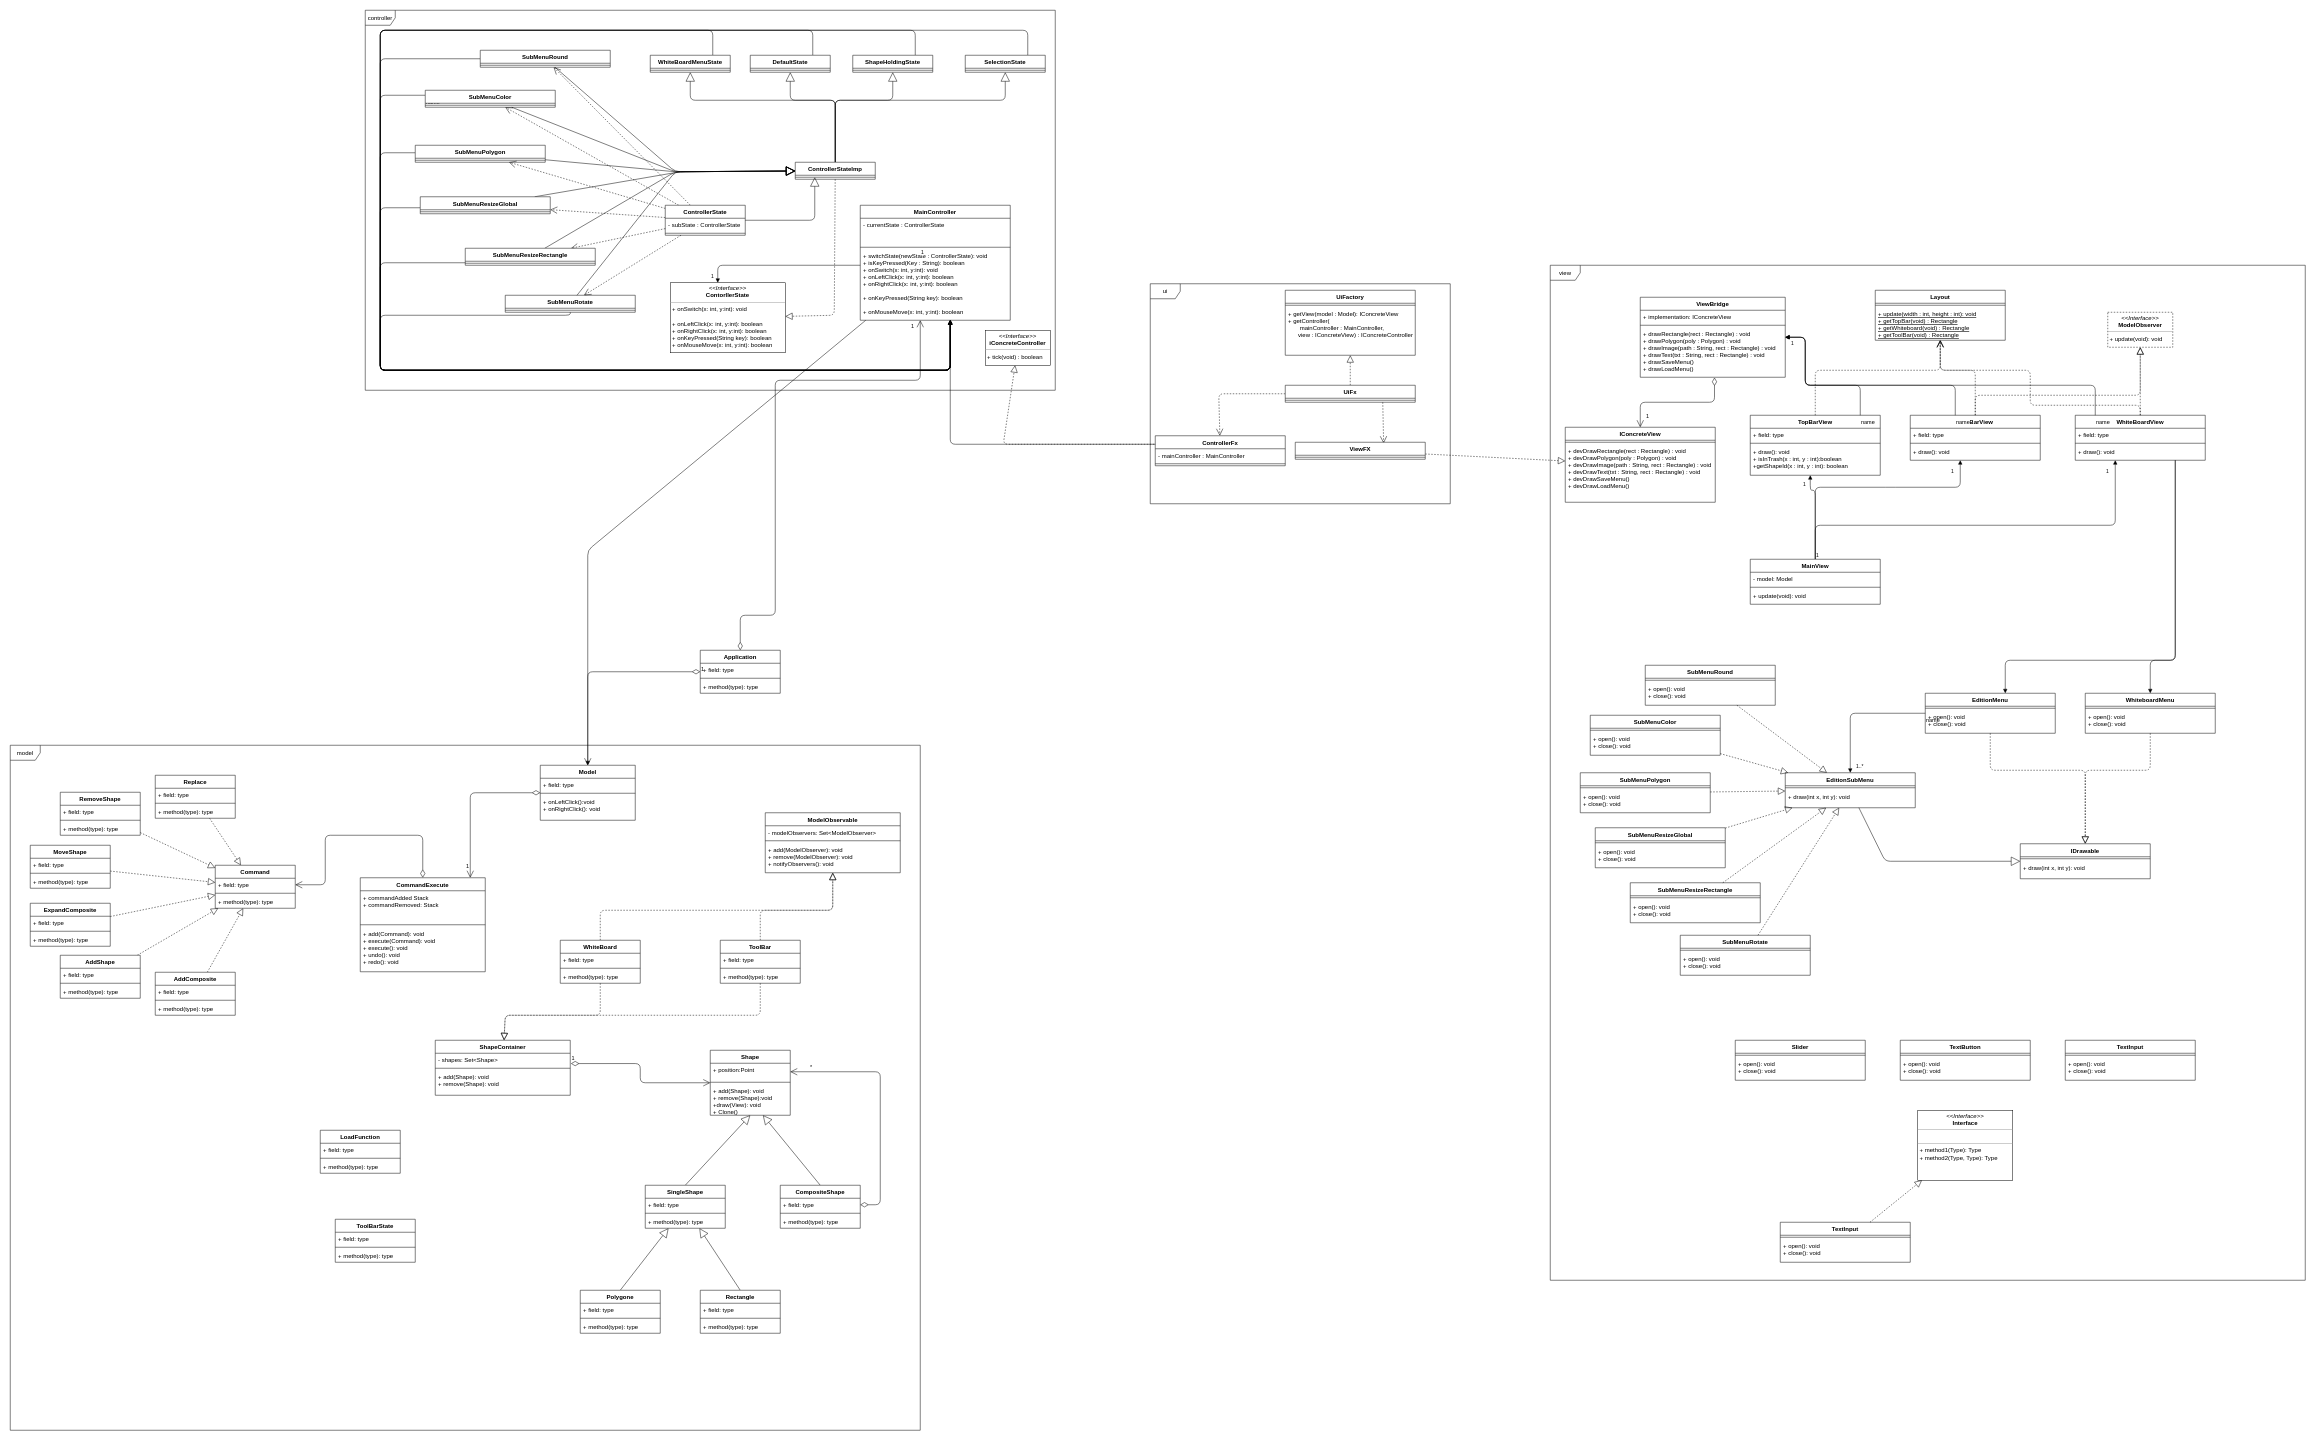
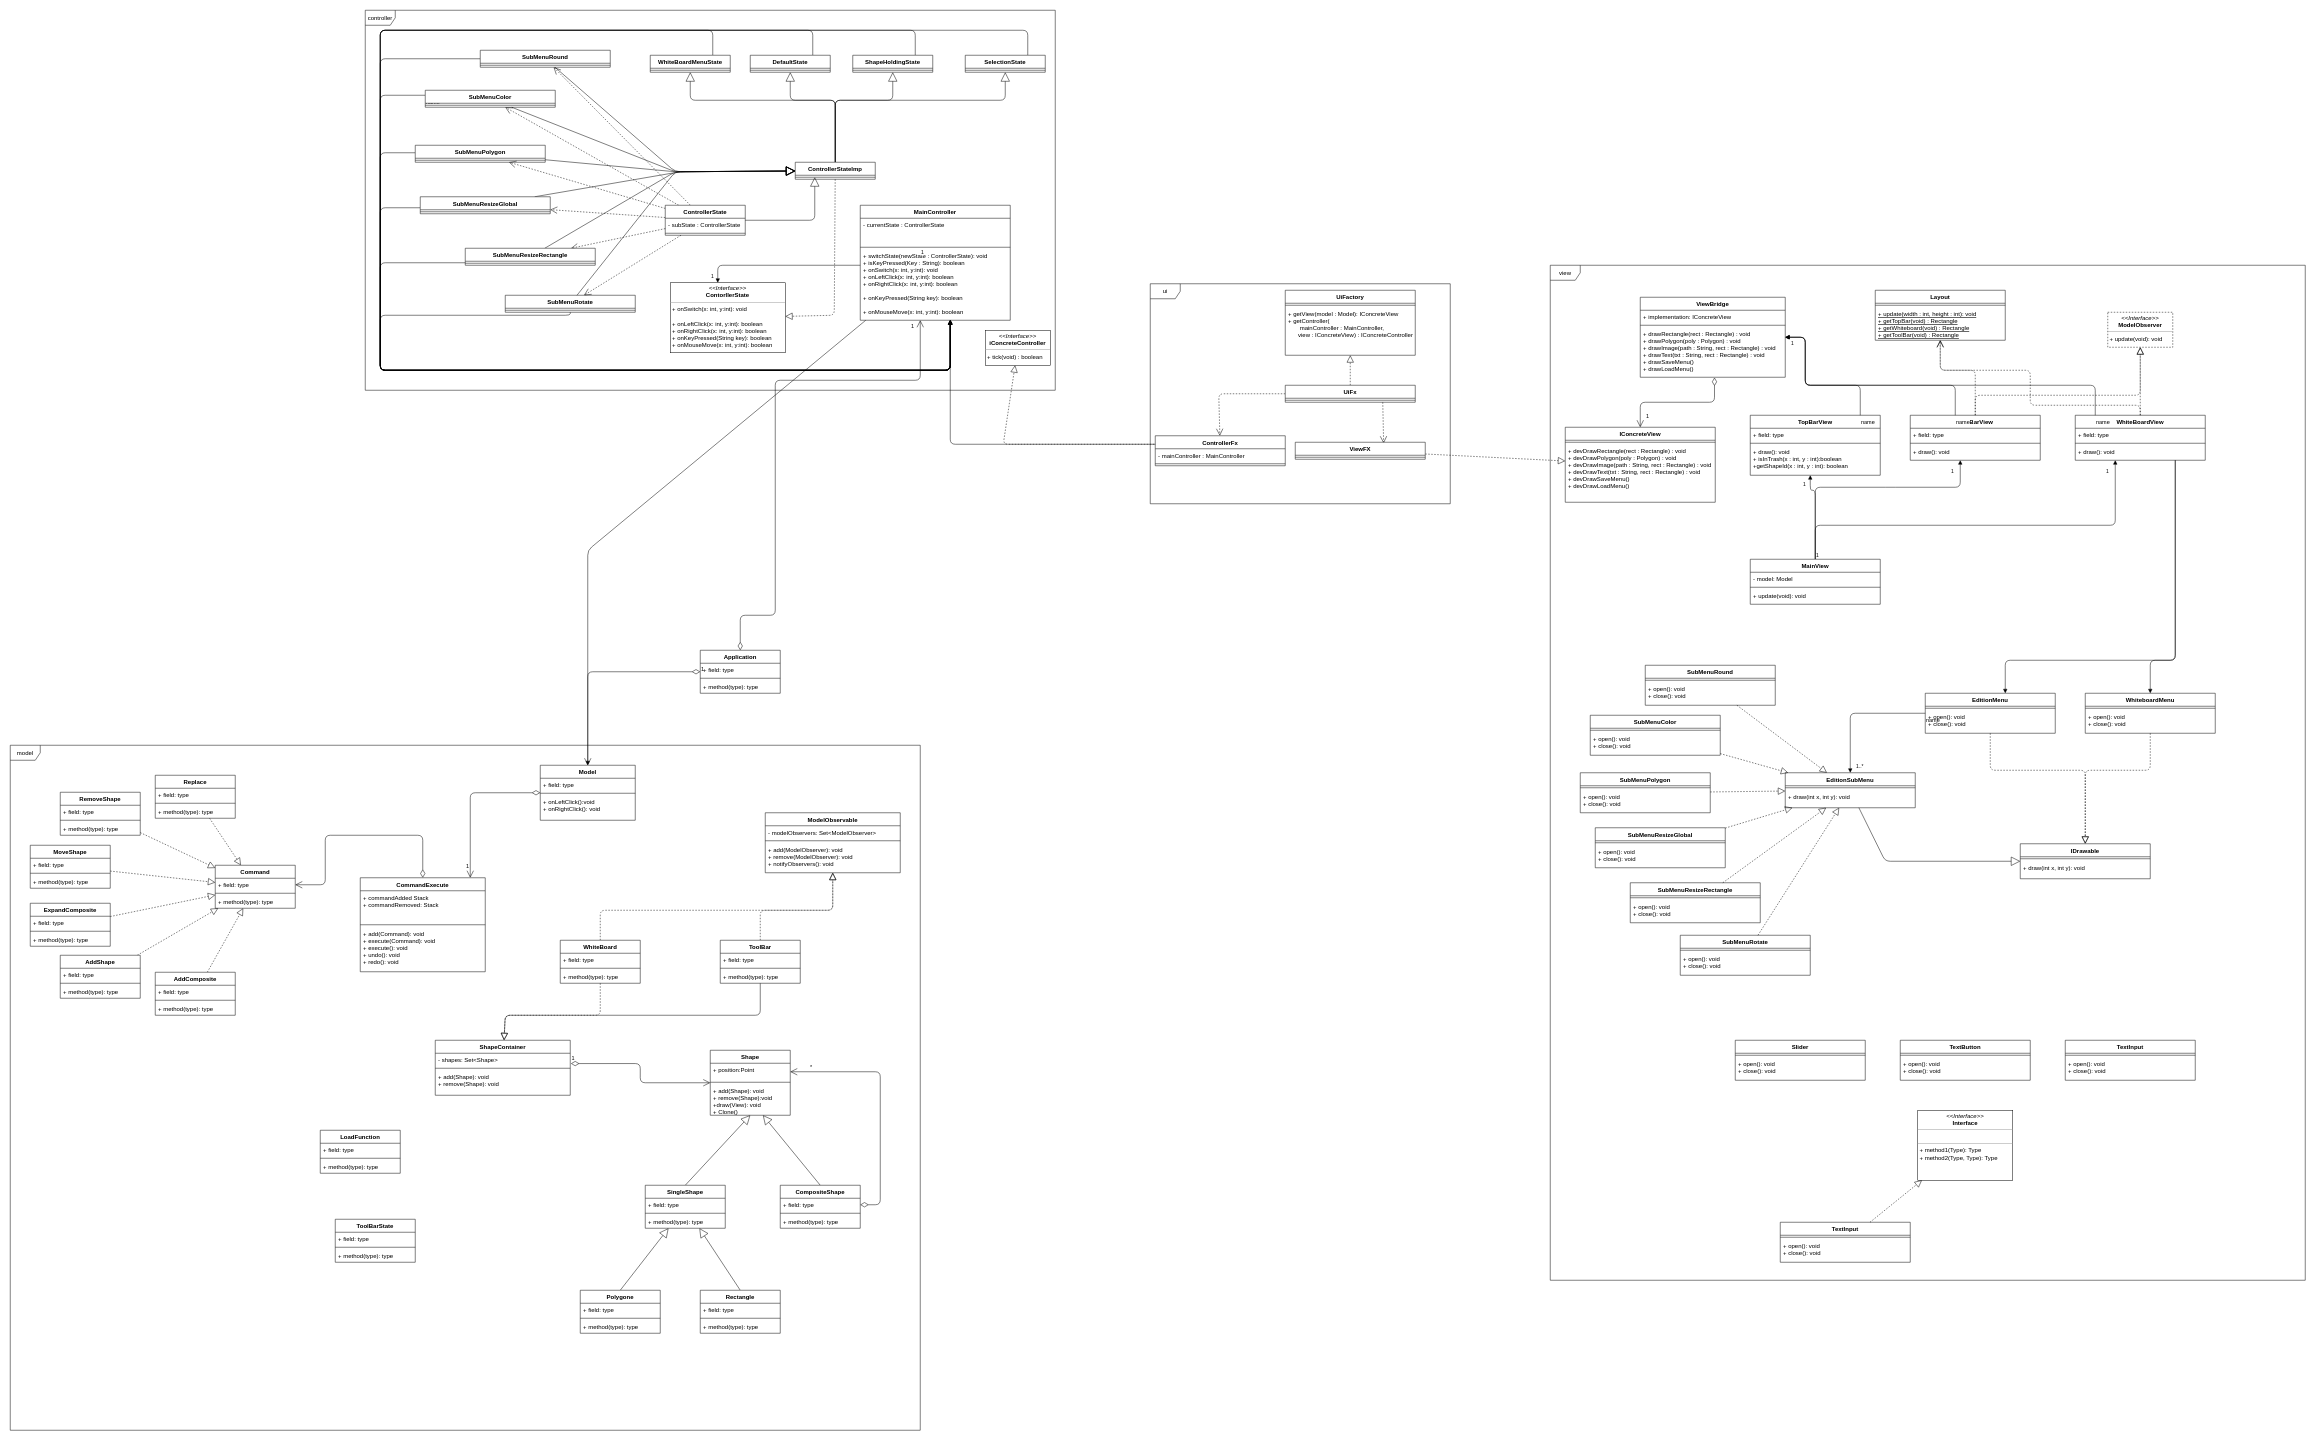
(1855, 370) -> none
(695, 1015) -> (695, 1015)
